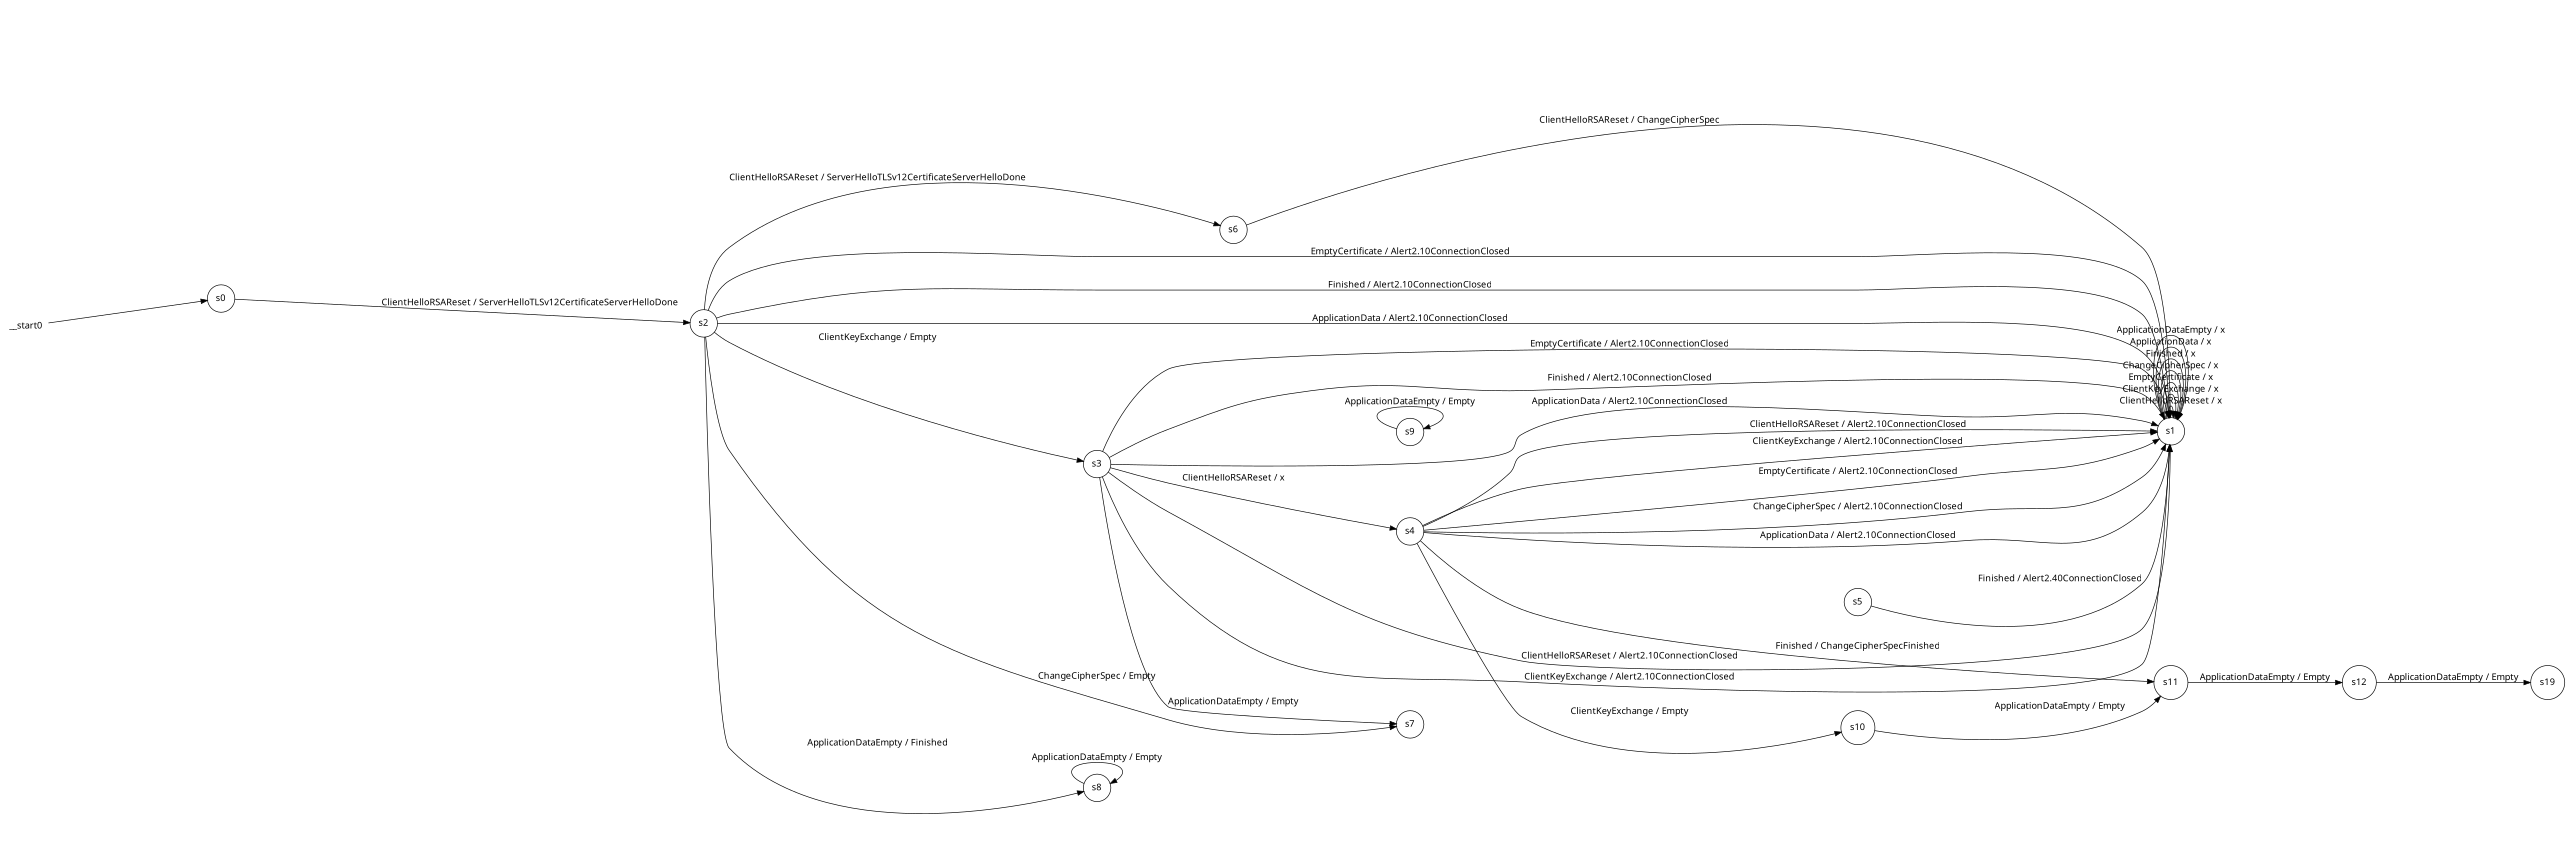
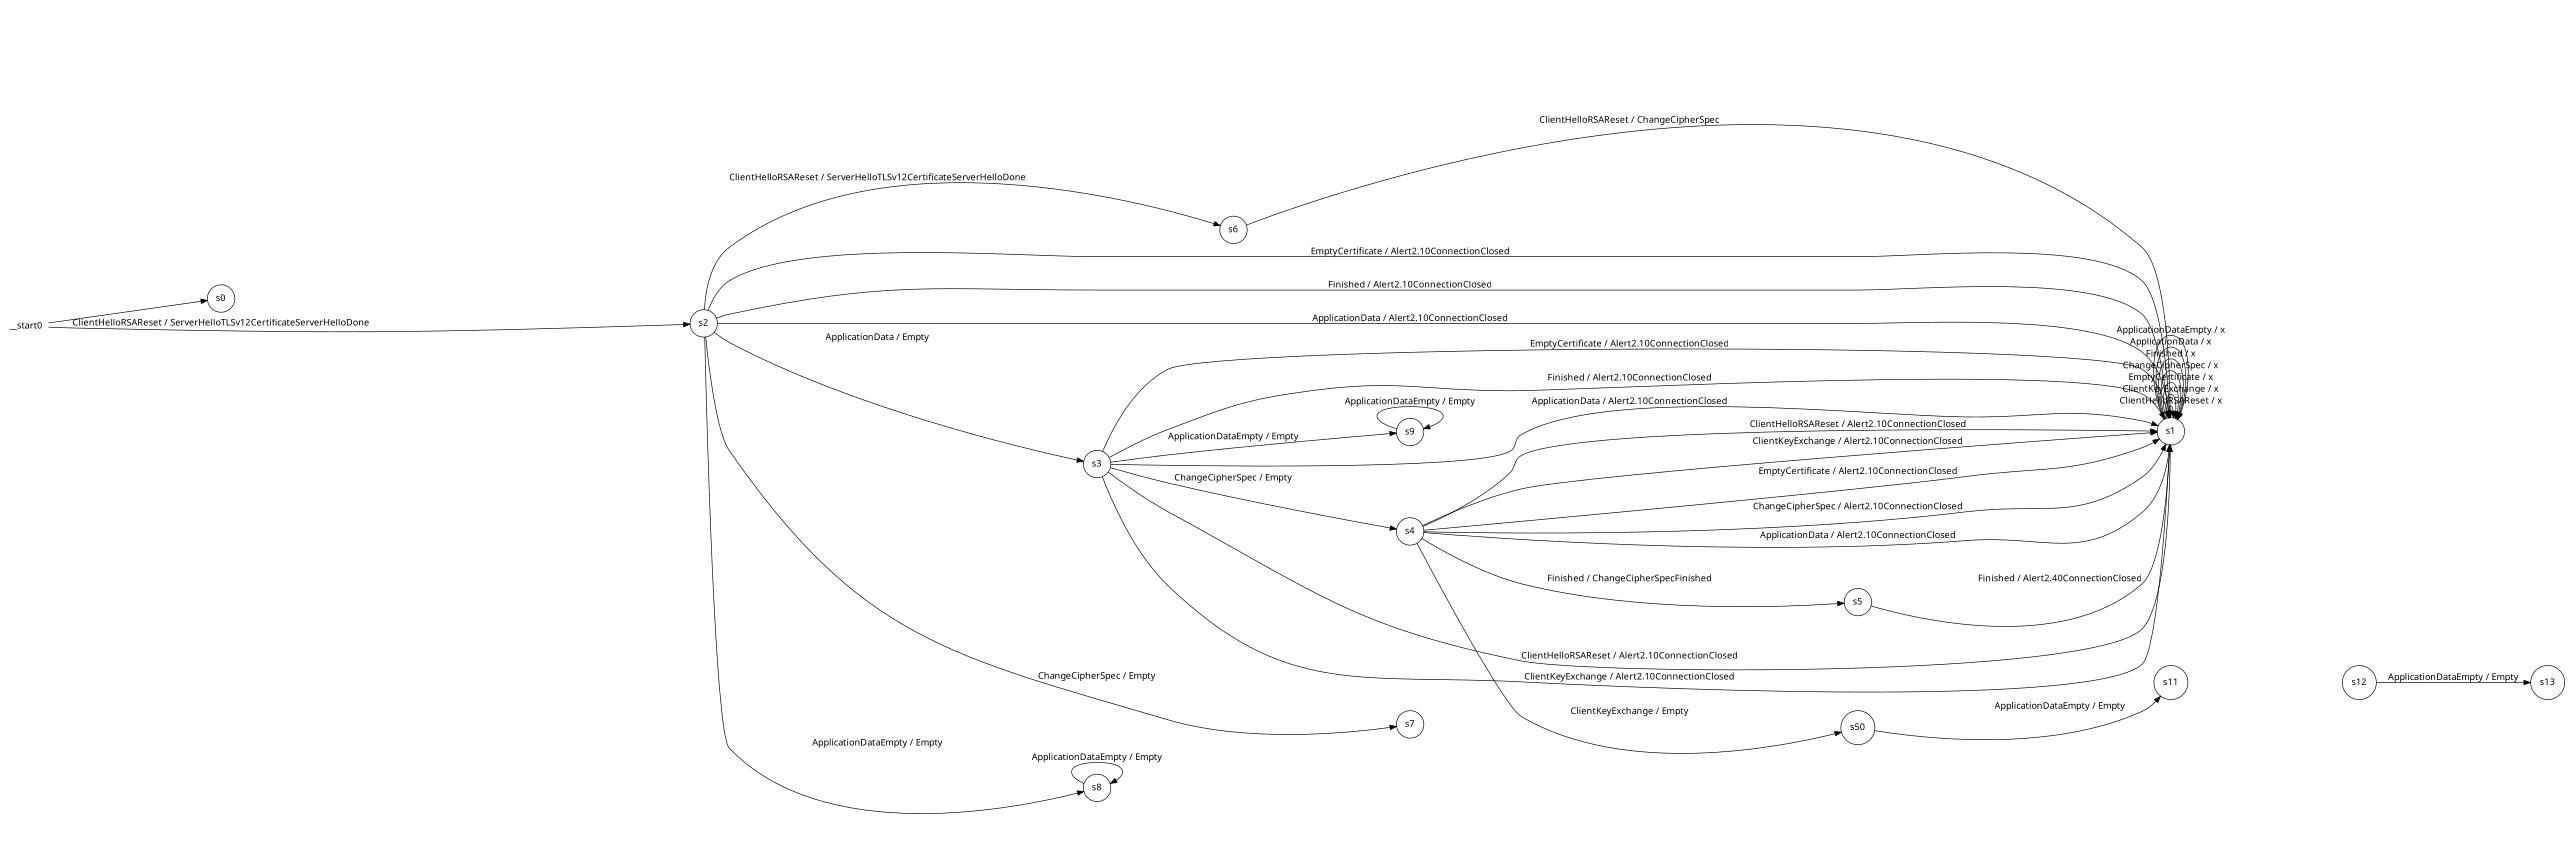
(459, 311) -> (366, 332)
(878, 338) -> (878, 338)
(1233, 478) -> (1233, 478)
(1771, 653) -> (1624, 601)
(2262, 683) -> none
(2548, 683) -> (2548, 683)
(1162, 699) -> (1250, 446)
(1858, 728) -> (1858, 728)
(878, 743) -> (878, 743)
